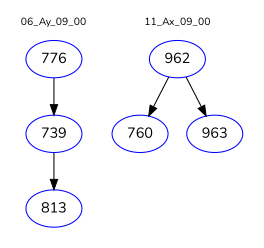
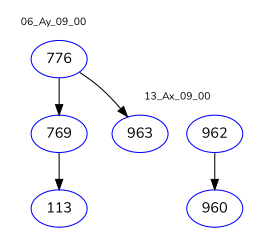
(177, 22) -> (177, 97)
(194, 92) -> (110, 97)
(54, 134) -> (59, 134)
(140, 134) -> (215, 209)
(54, 209) -> (59, 209)
